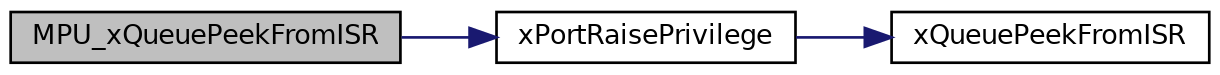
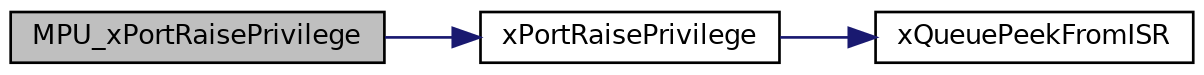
(206, 37) -> (198, 37)
